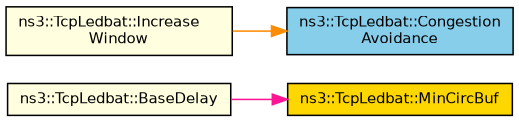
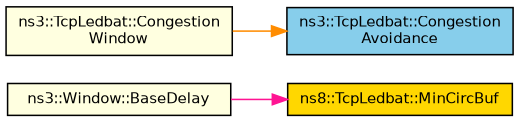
(119, 31) -> (119, 31)
(119, 99) -> (119, 99)
(400, 99) -> (400, 99)
